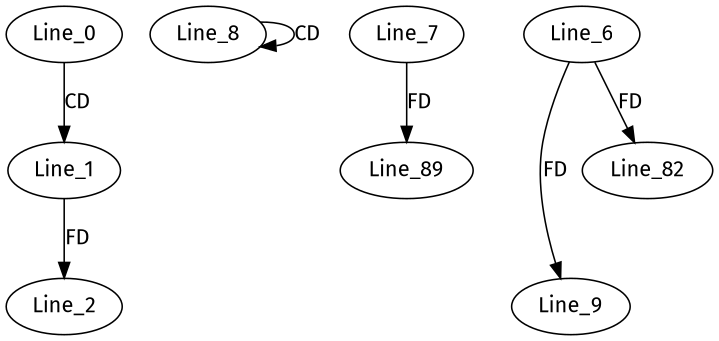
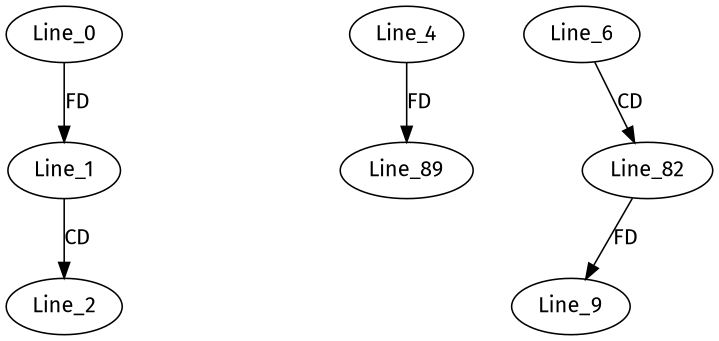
(208, 34) -> none
(407, 34) -> (407, 34)
(77, 102) -> (77, 102)
(630, 102) -> (630, 102)
(541, 161) -> (613, 232)
(77, 238) -> (77, 238)
